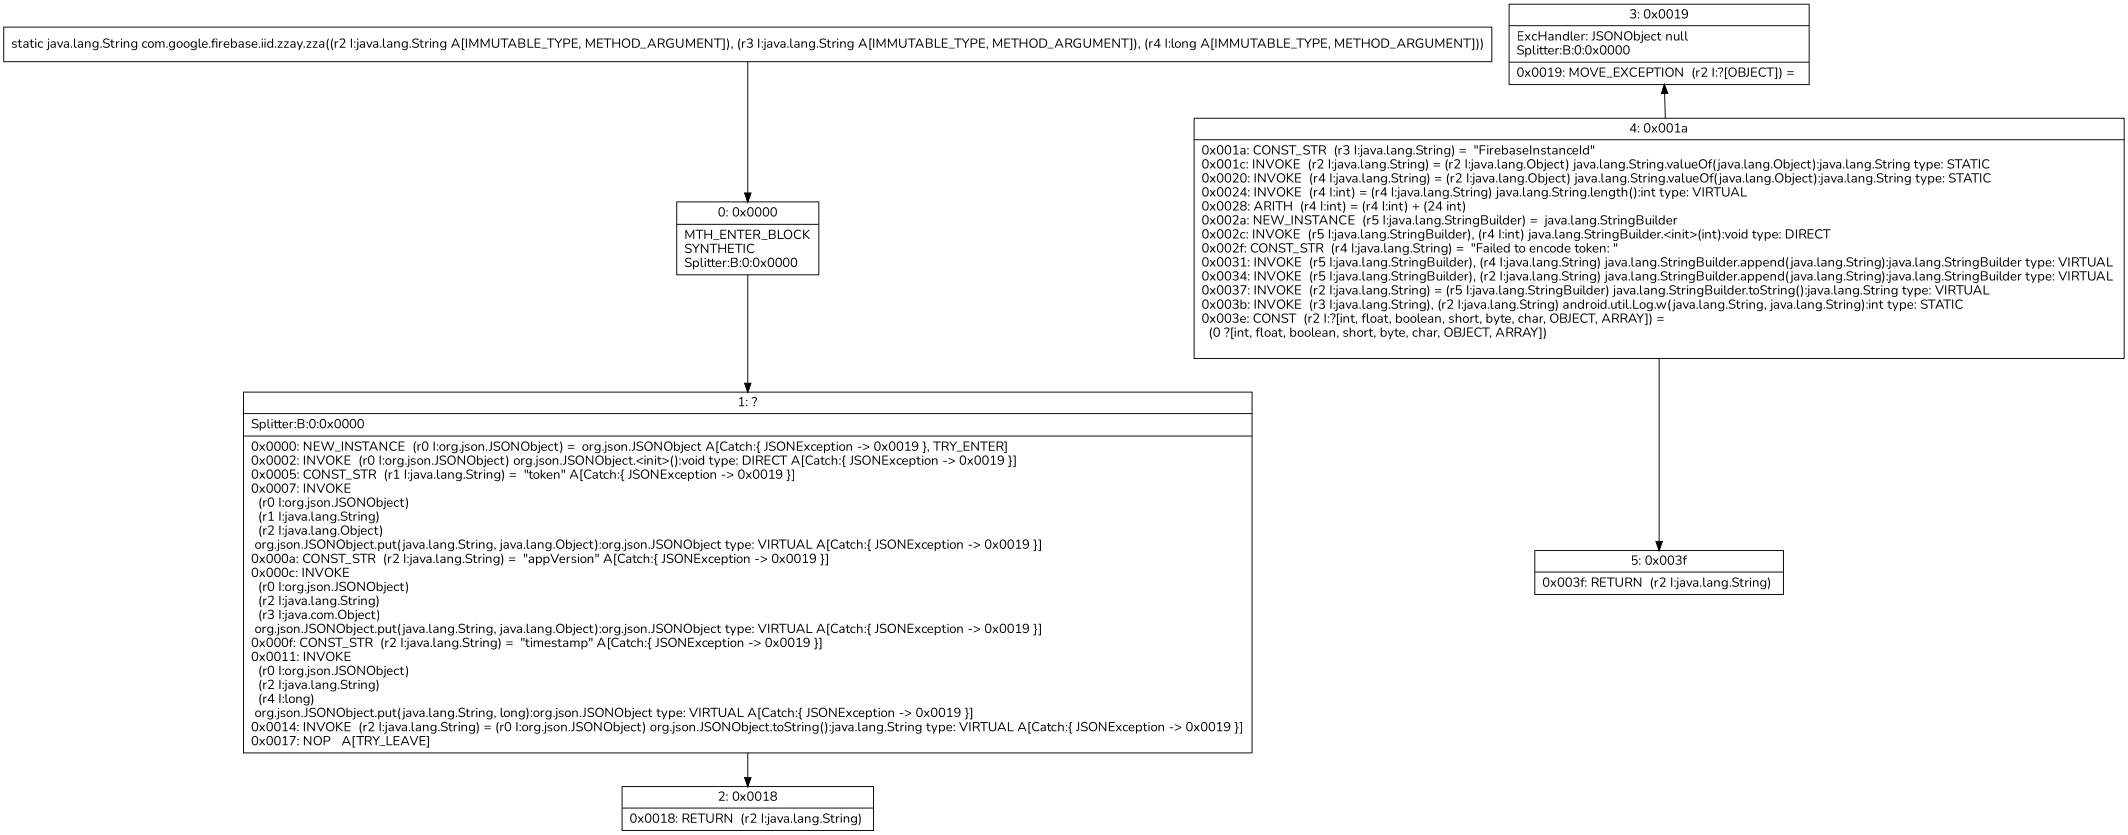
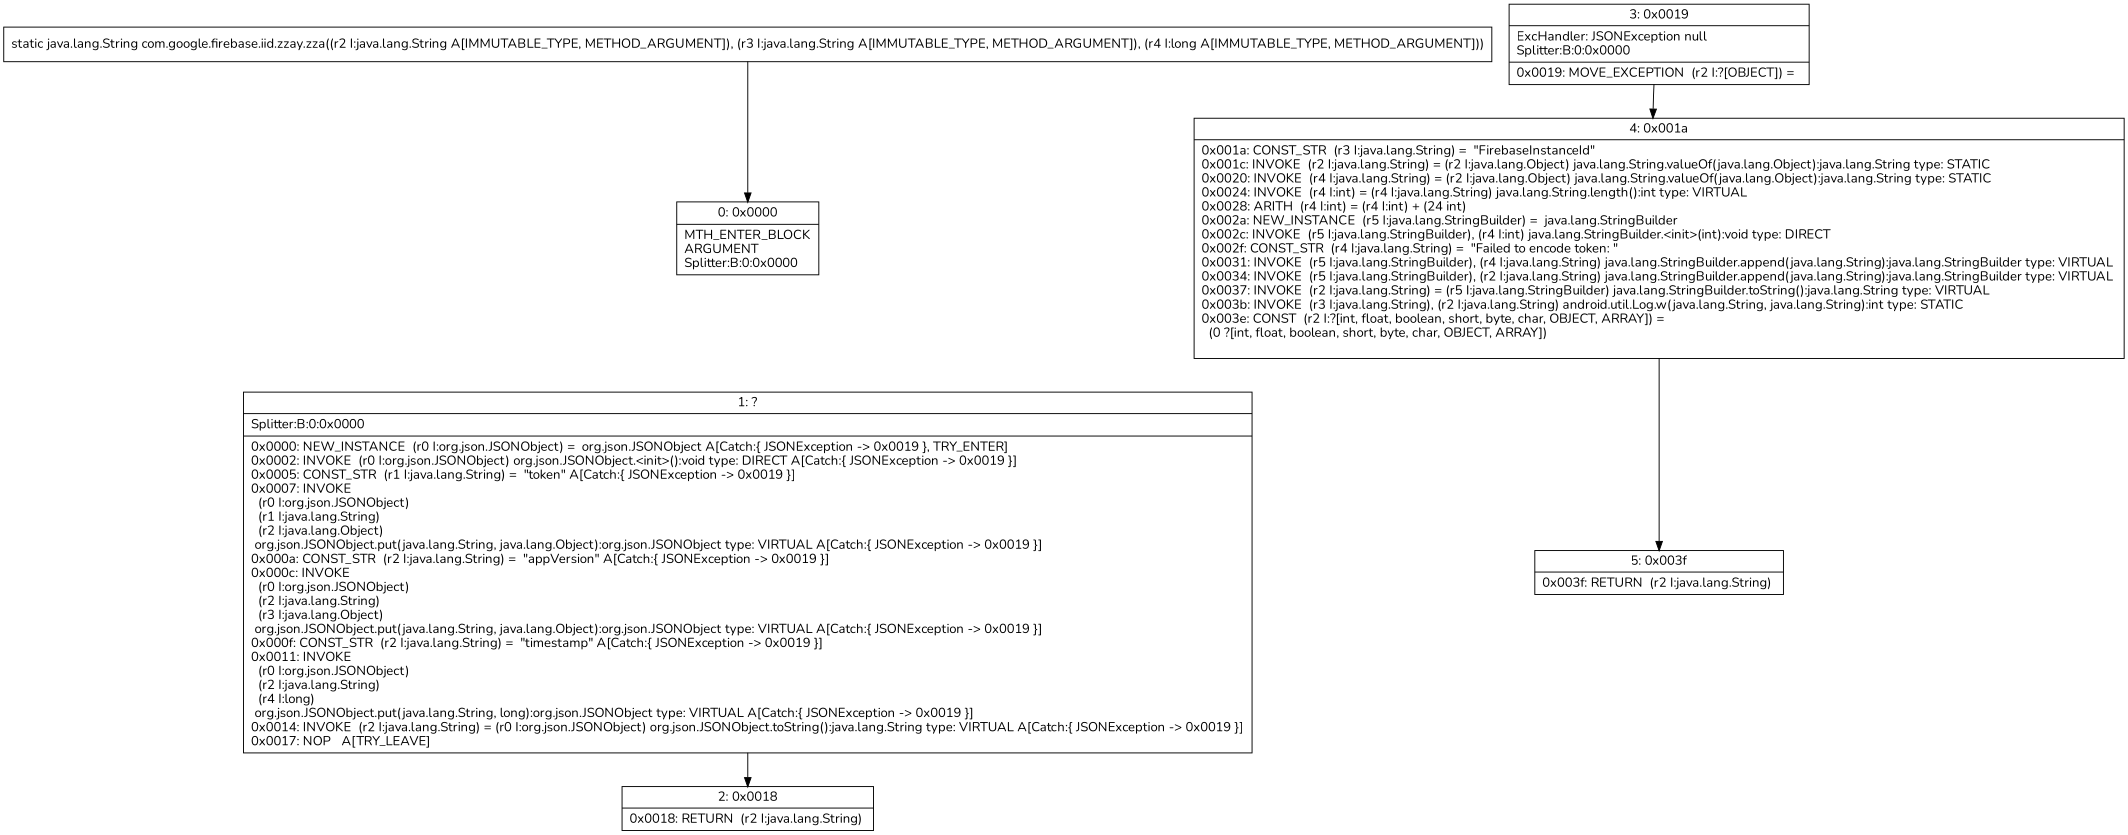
(1603, 36) -> (1612, 36)
(1665, 106) -> (1653, 97)
(720, 249) -> (722, 249)
(748, 329) -> none
(316, 615) -> (317, 615)
